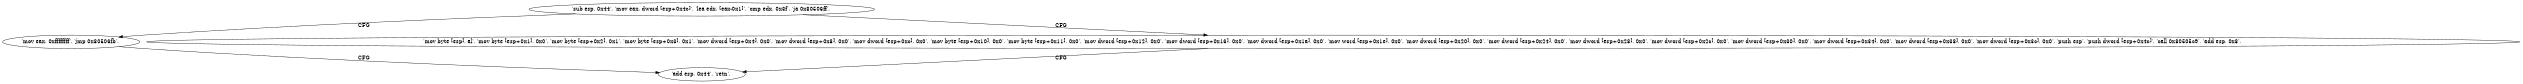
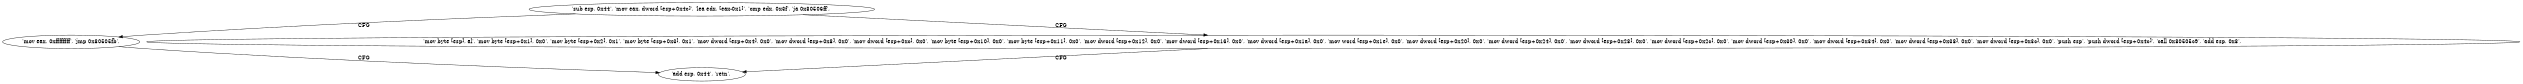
(71, 42) -> (71, 42)
